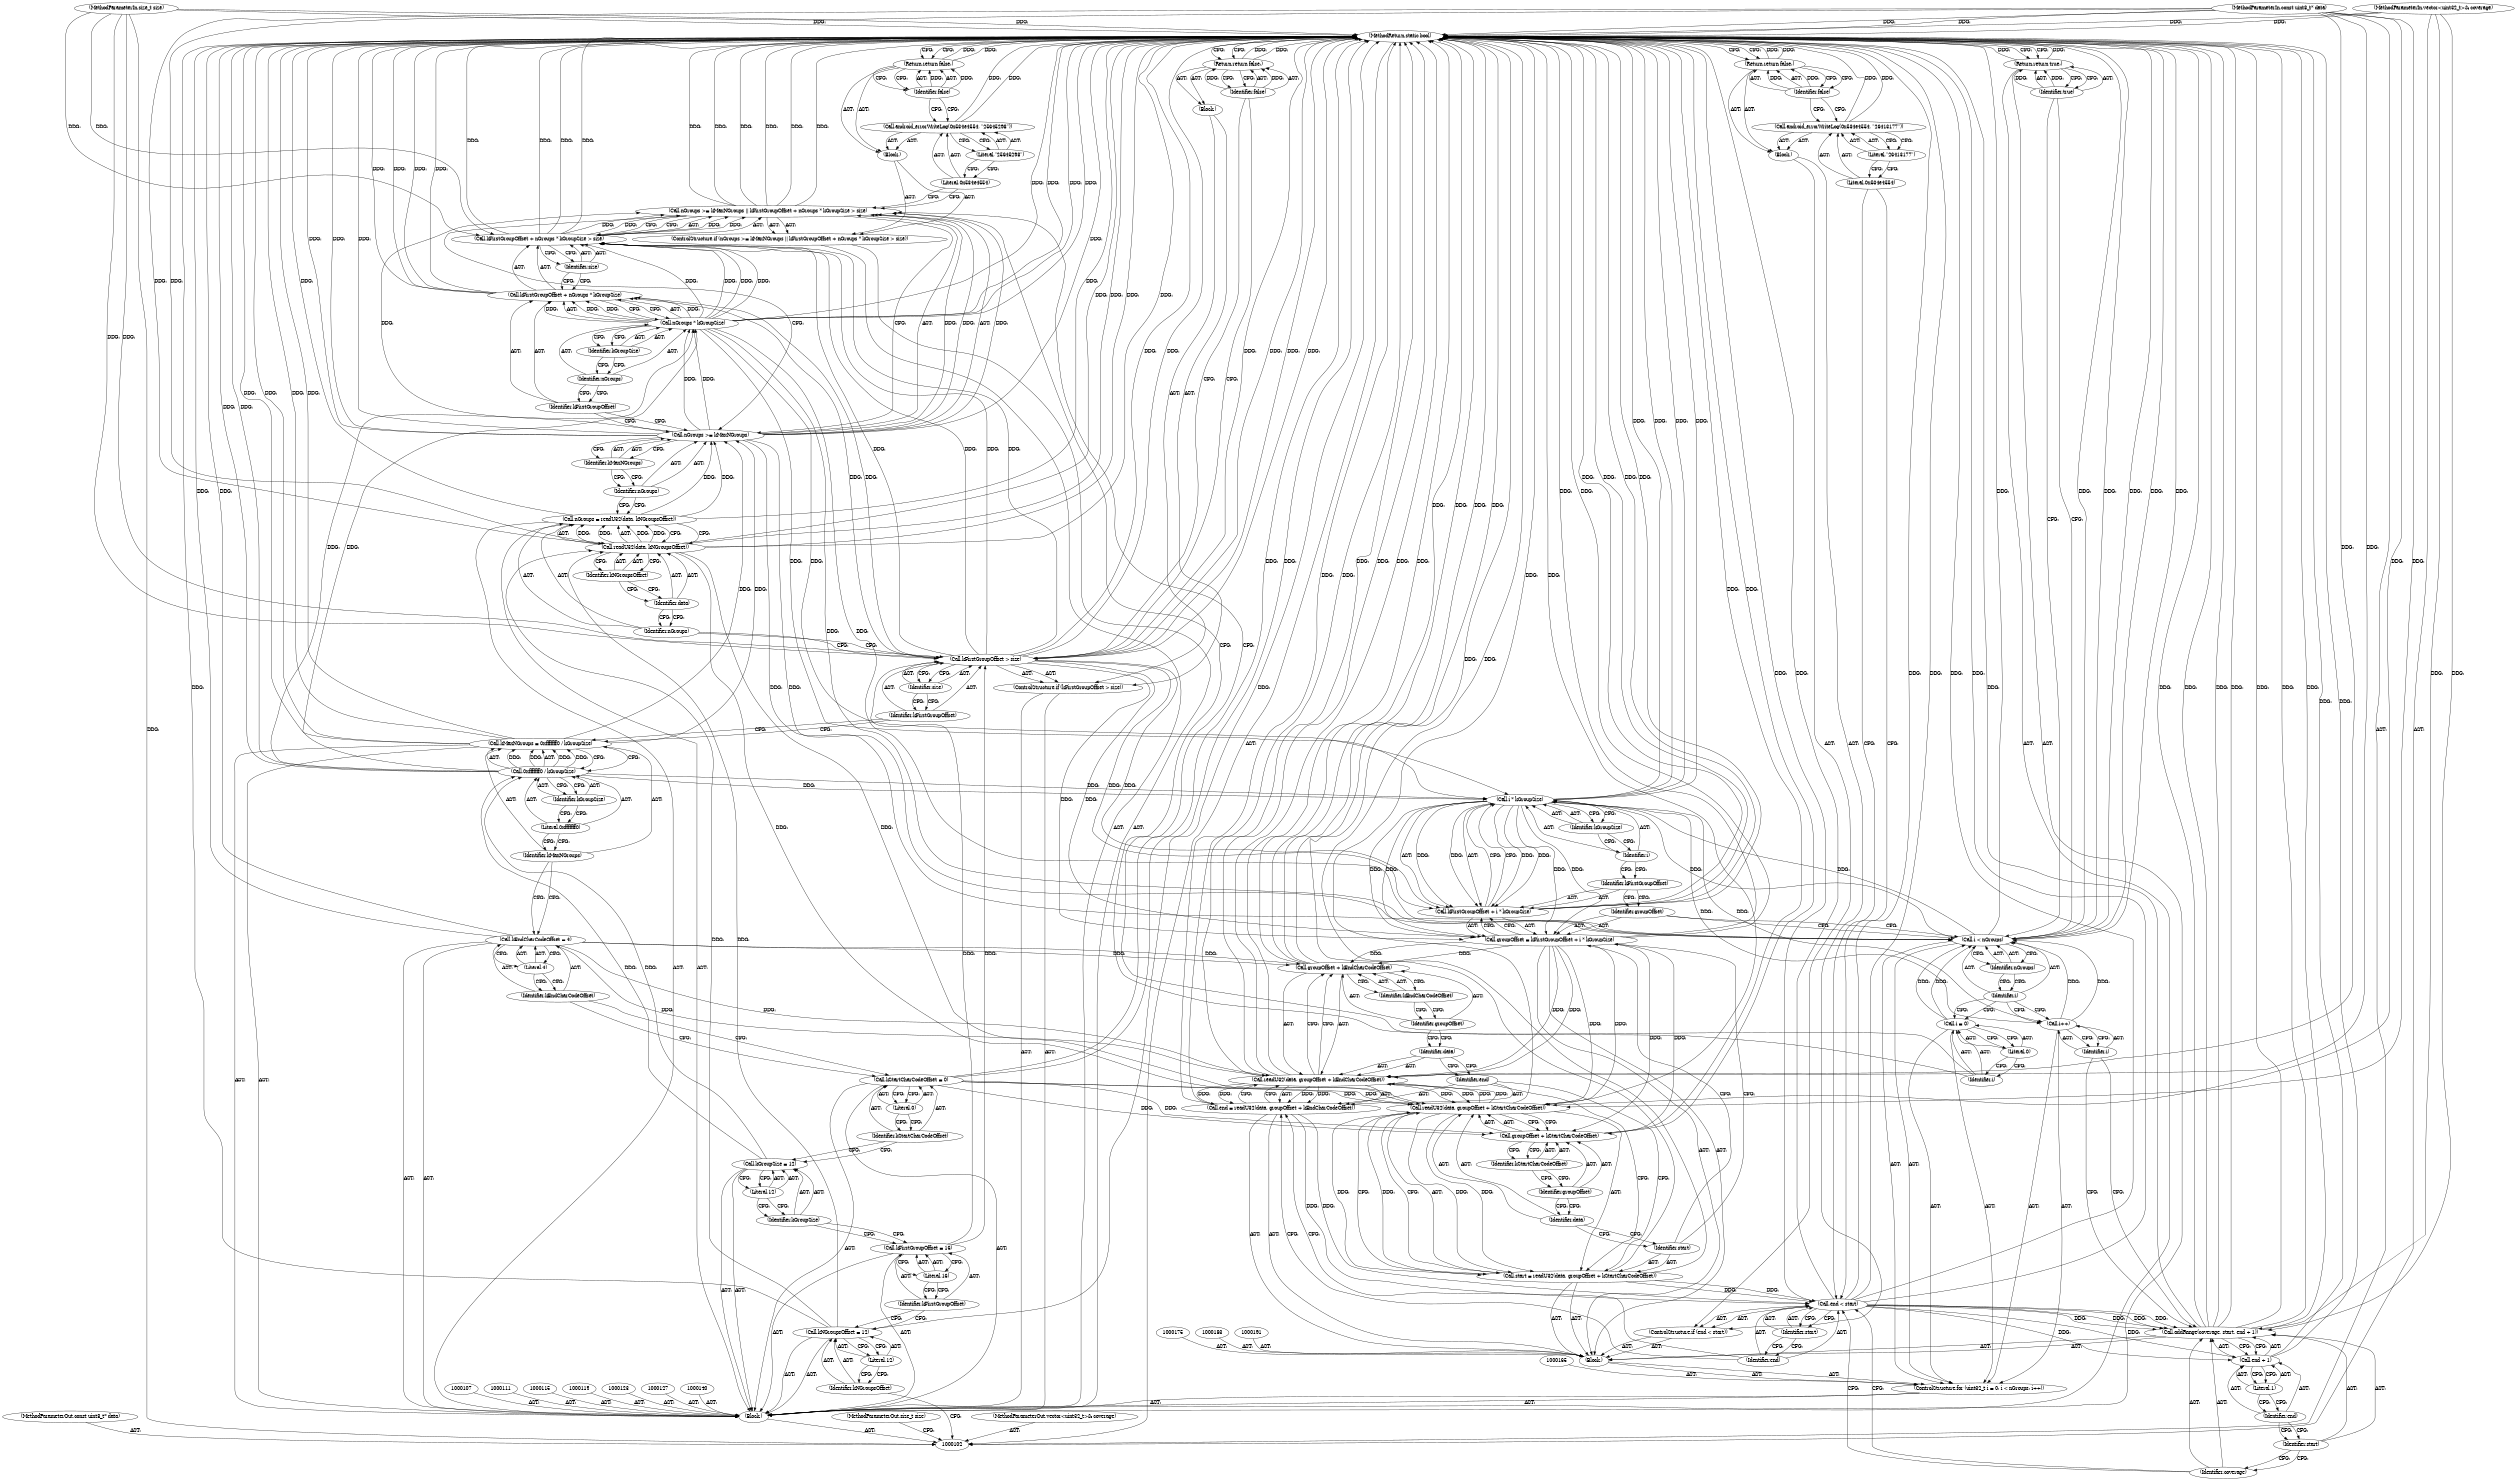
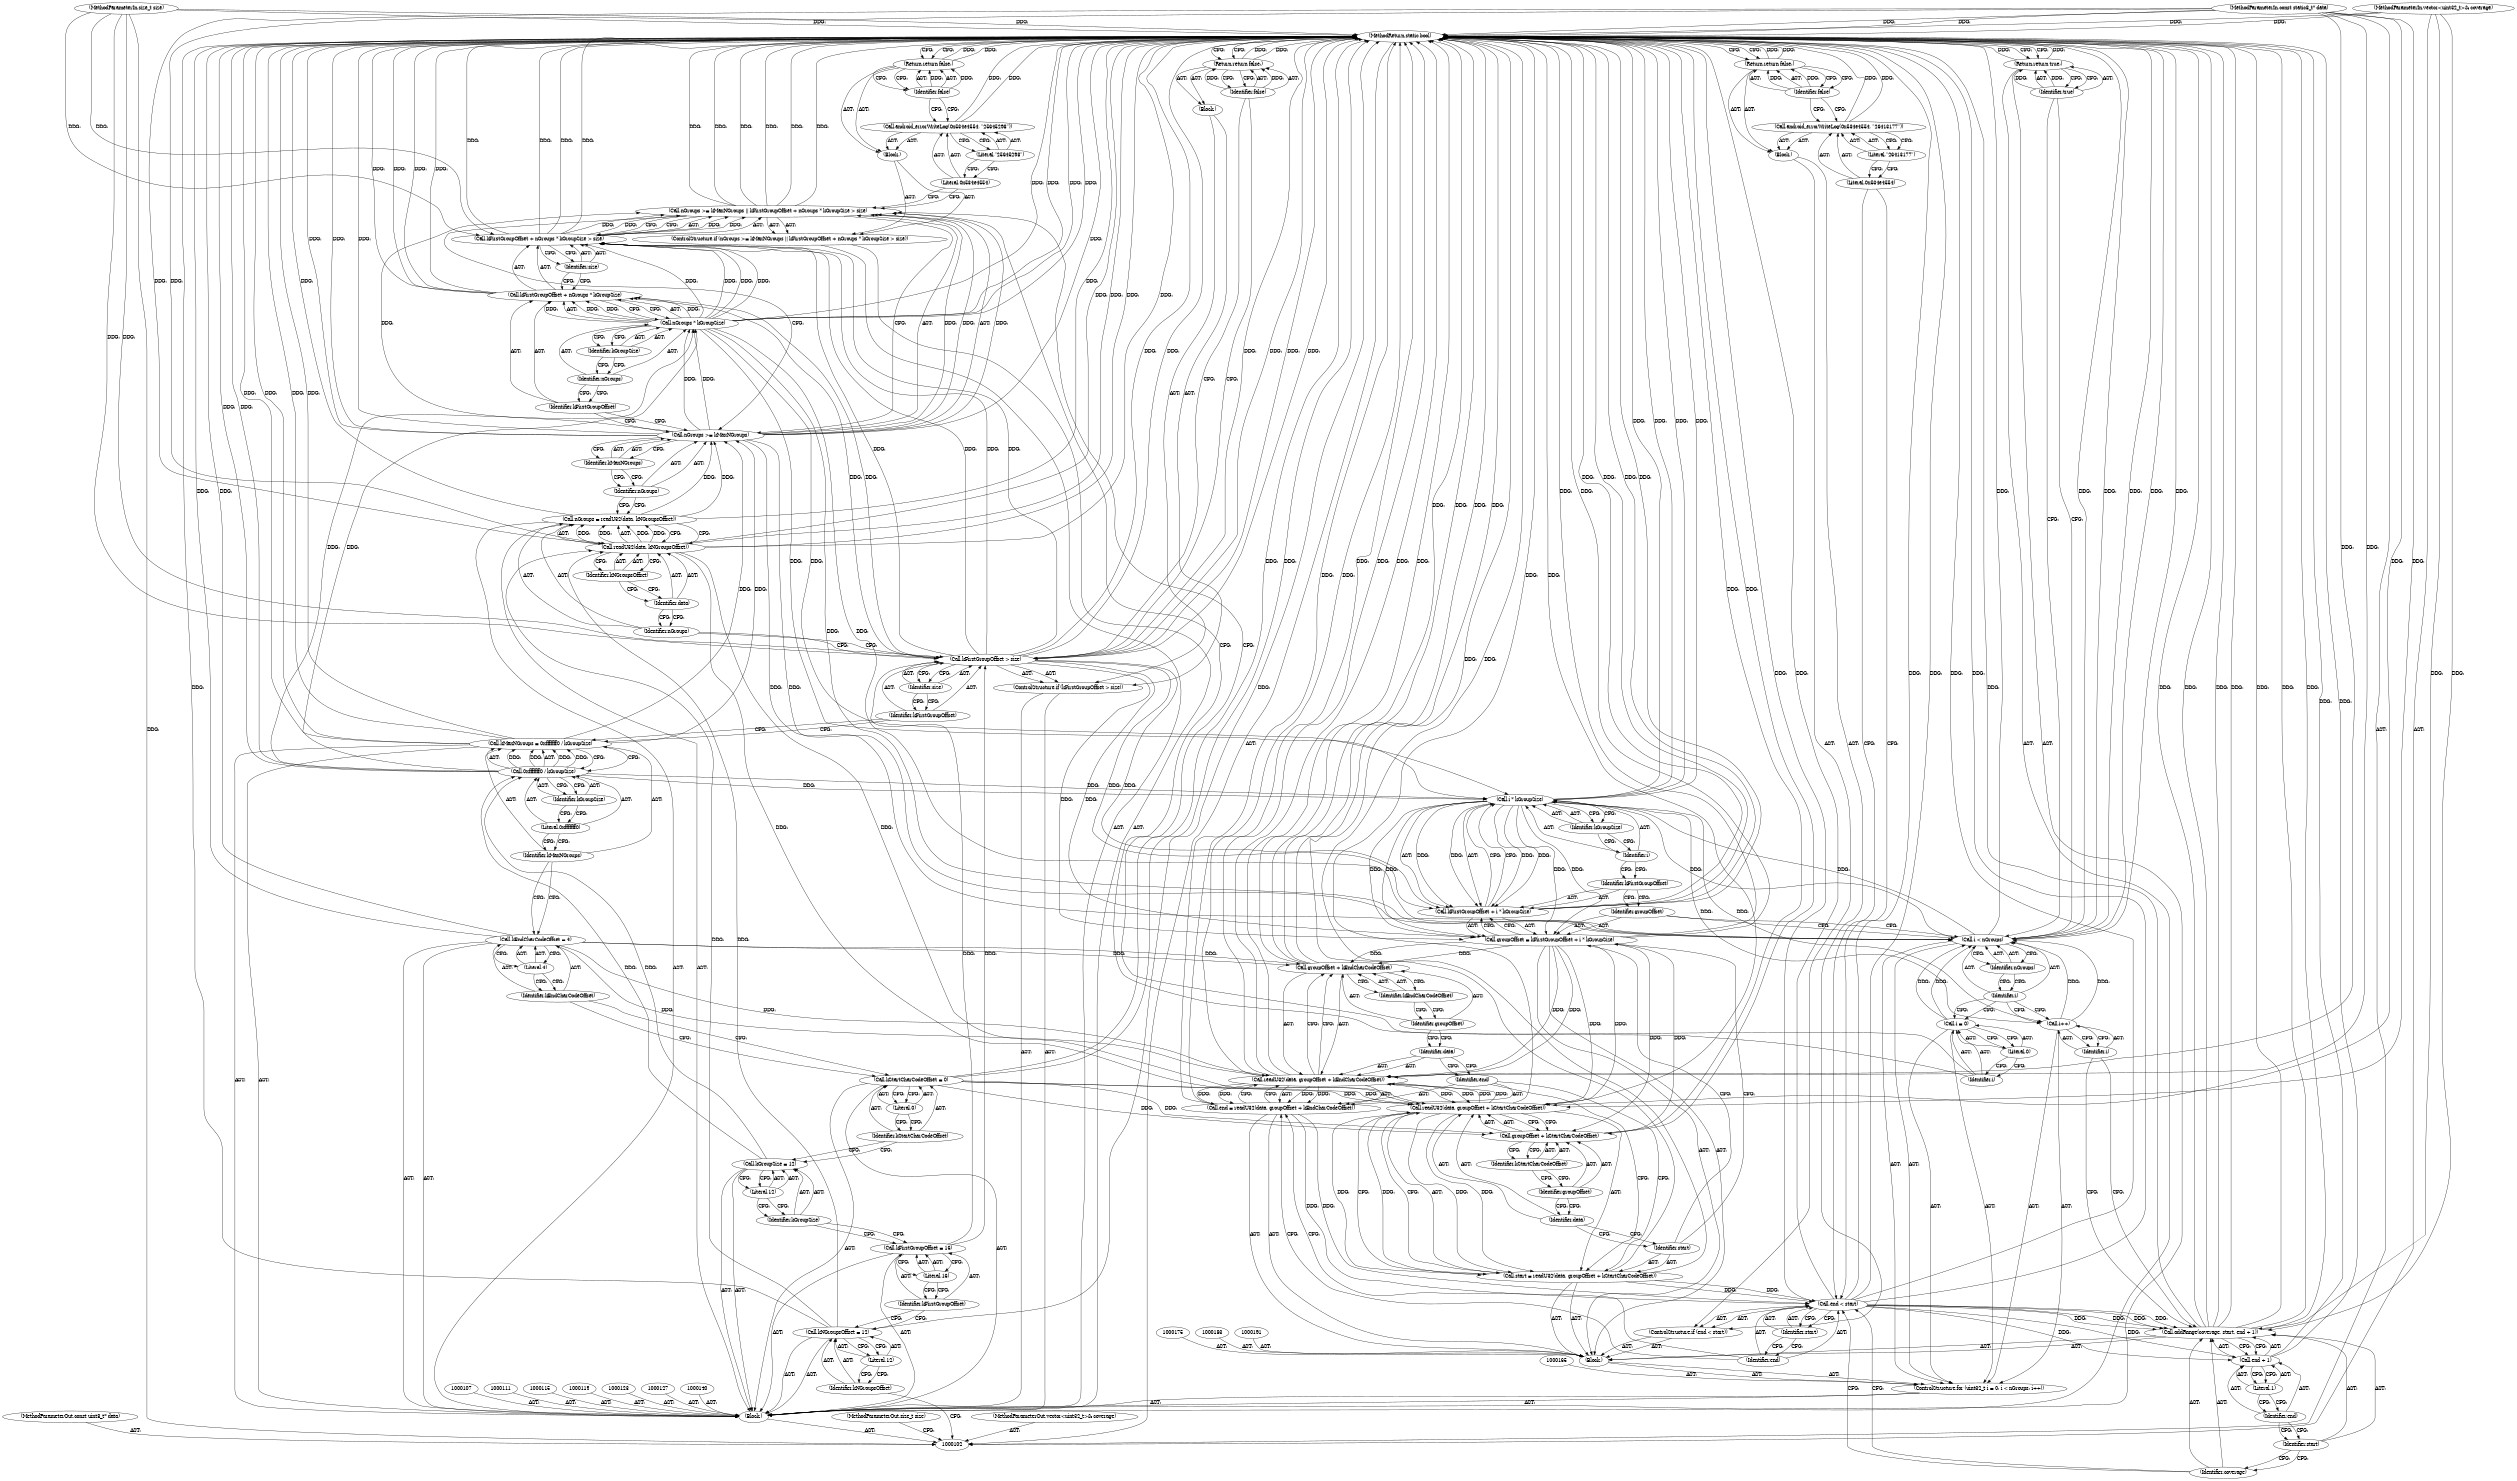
(2279, 8) -> (2279, 8)
